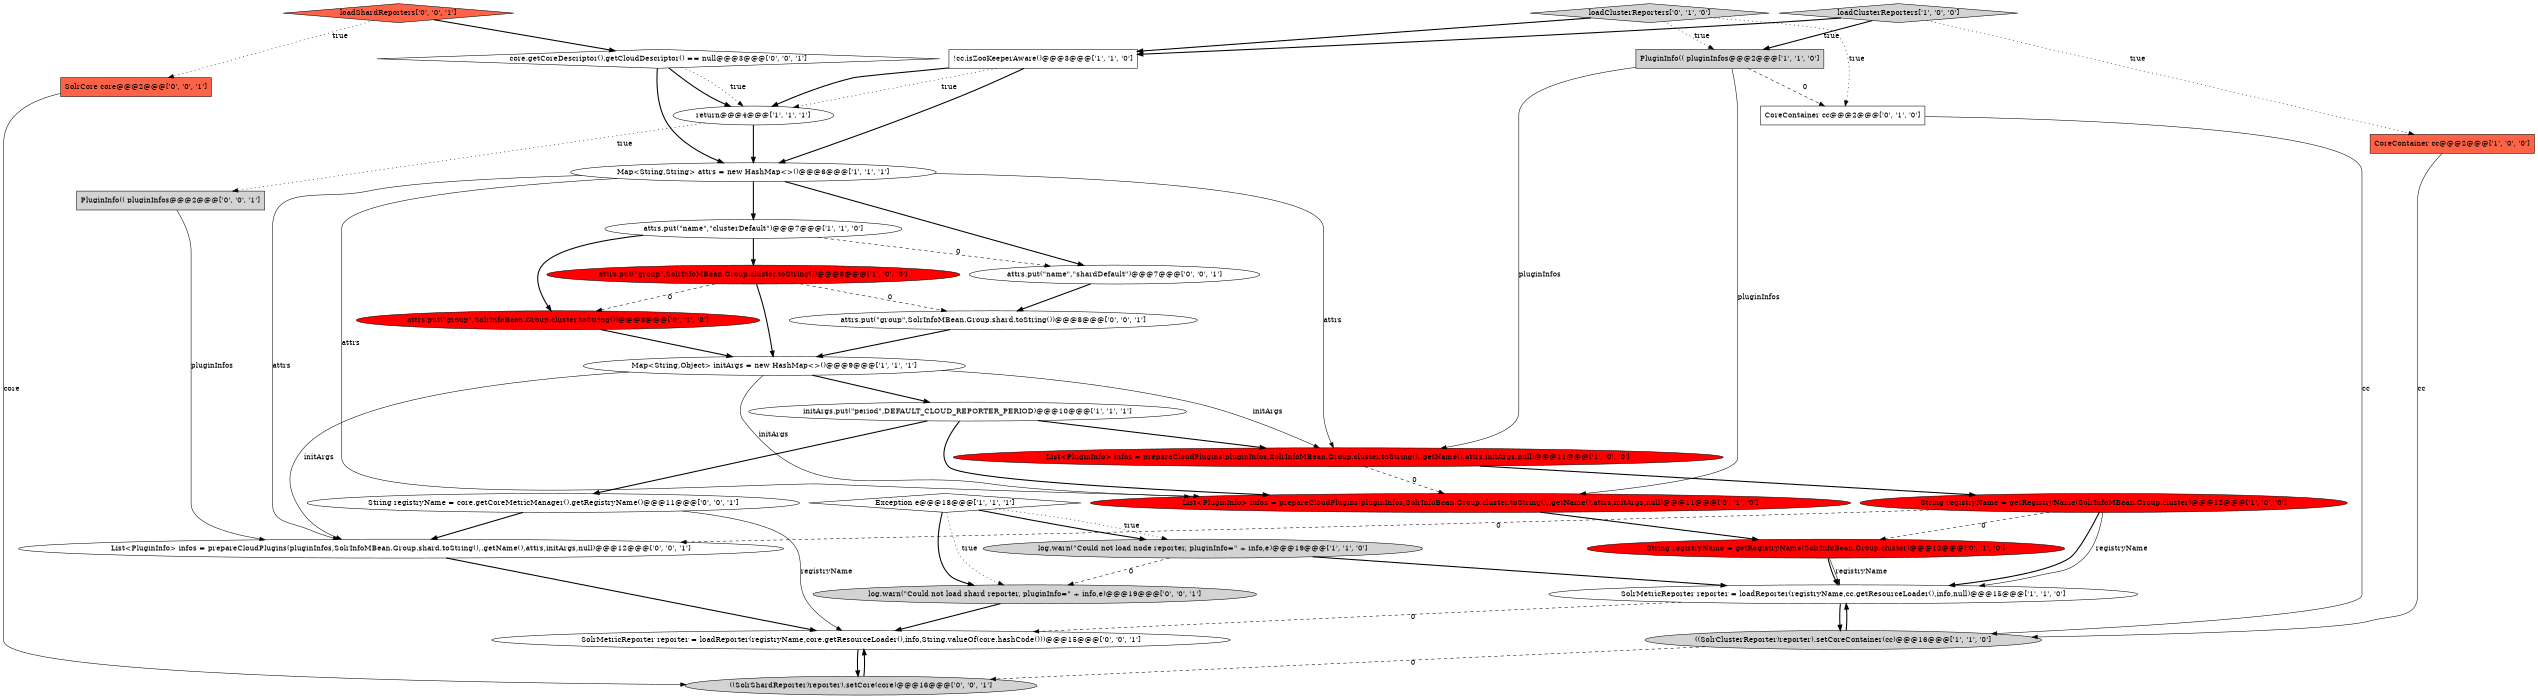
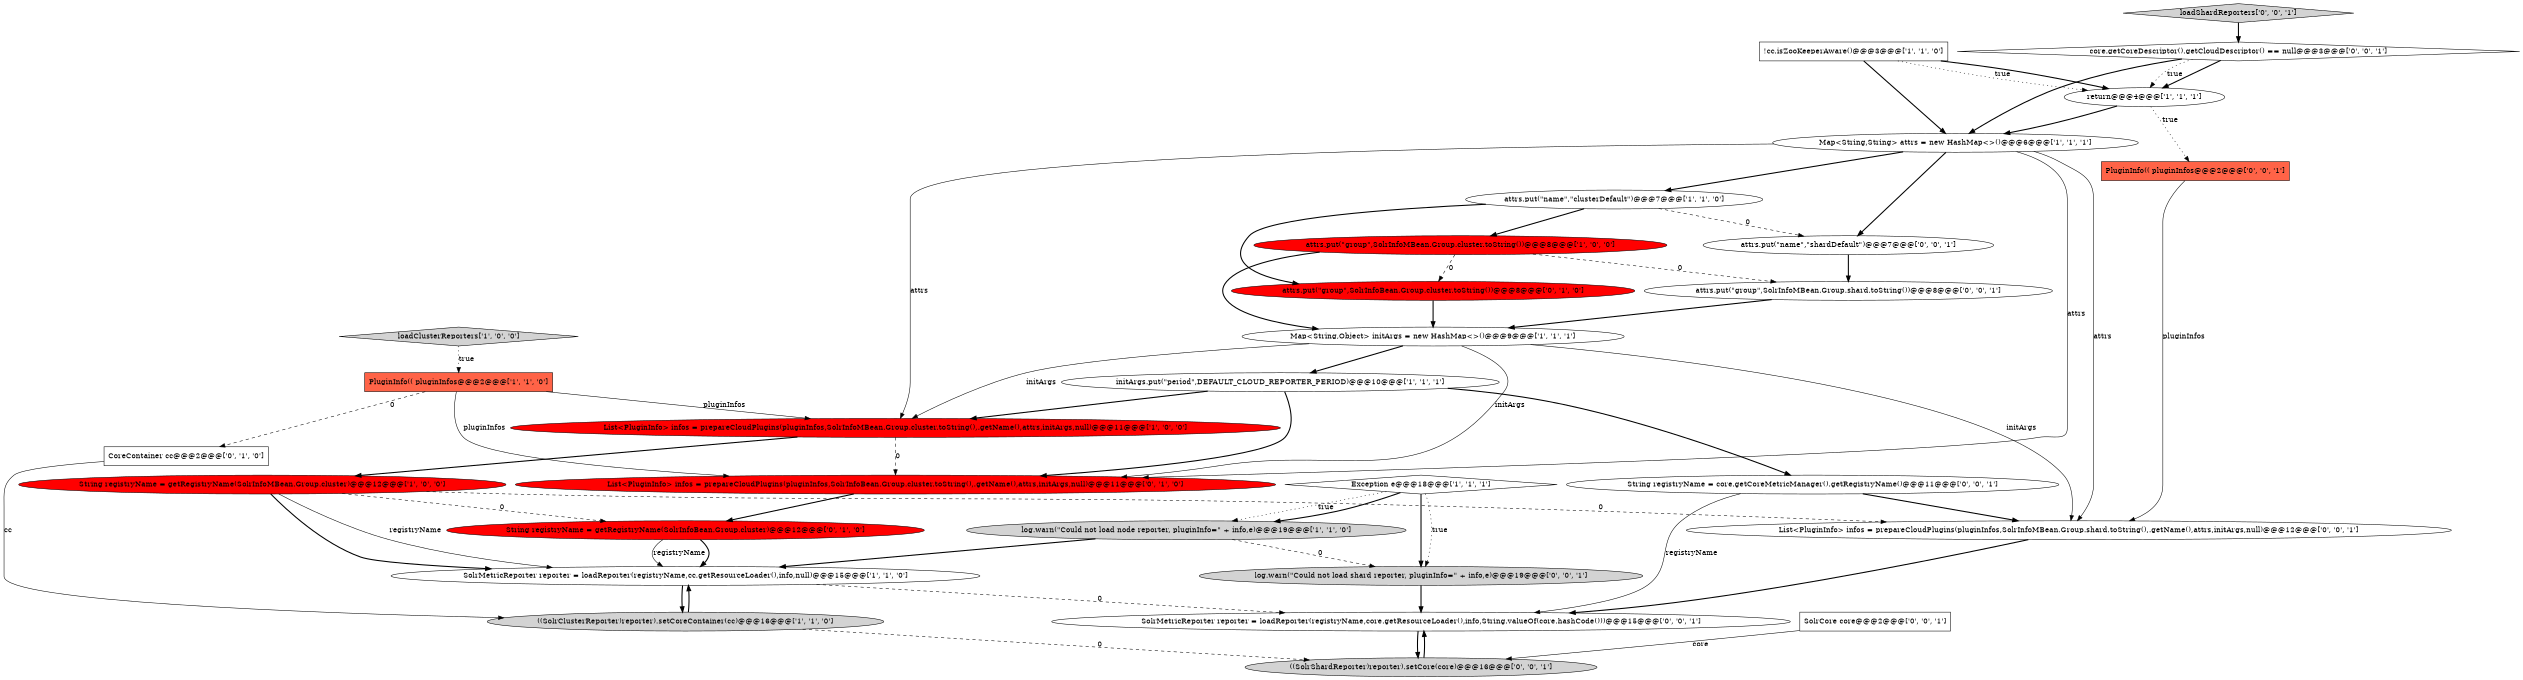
(398, 13) -> (2238, 13)
(1650, 13) -> none
(1821, 34) -> (459, 357)
(1492, 38) -> none
(273, 48) -> none
(1730, 59) -> (459, 382)
(136, 87) -> (1875, 622)
(2452, 144) -> none
(171, 201) -> (2195, 171)
